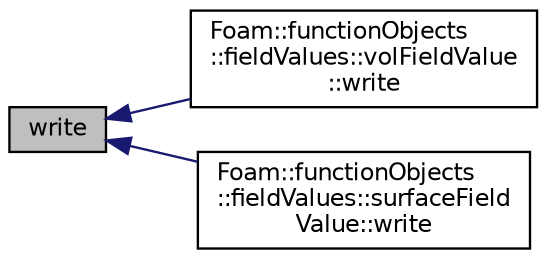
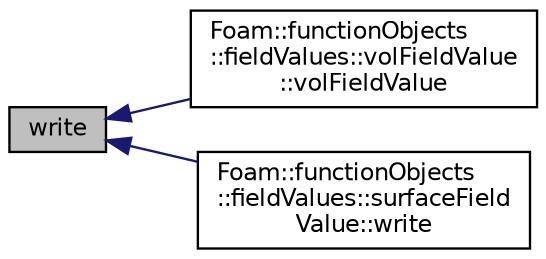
(364, 59) -> (364, 59)
